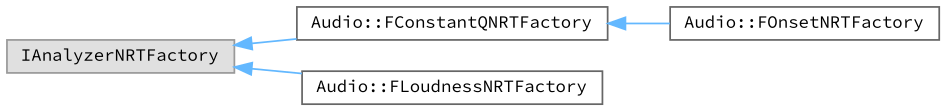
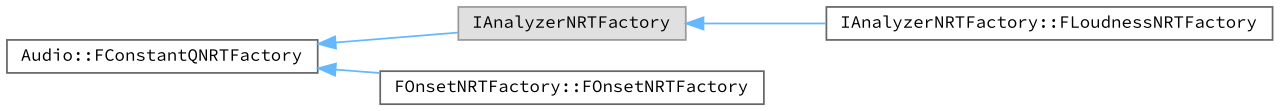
(805, 23) -> (572, 88)
(274, 41) -> (397, 38)
(452, 88) -> (1049, 23)
